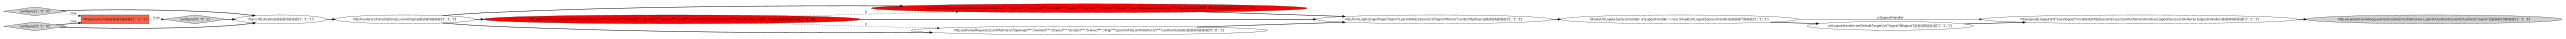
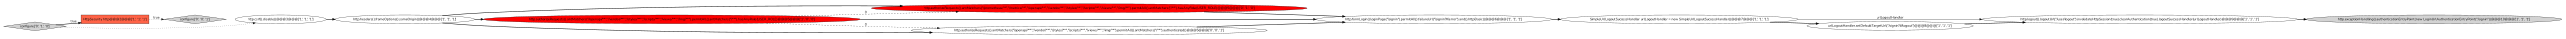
(35, 11) -> none
(229, 19) -> none
(156, 28) -> (156, 28)
